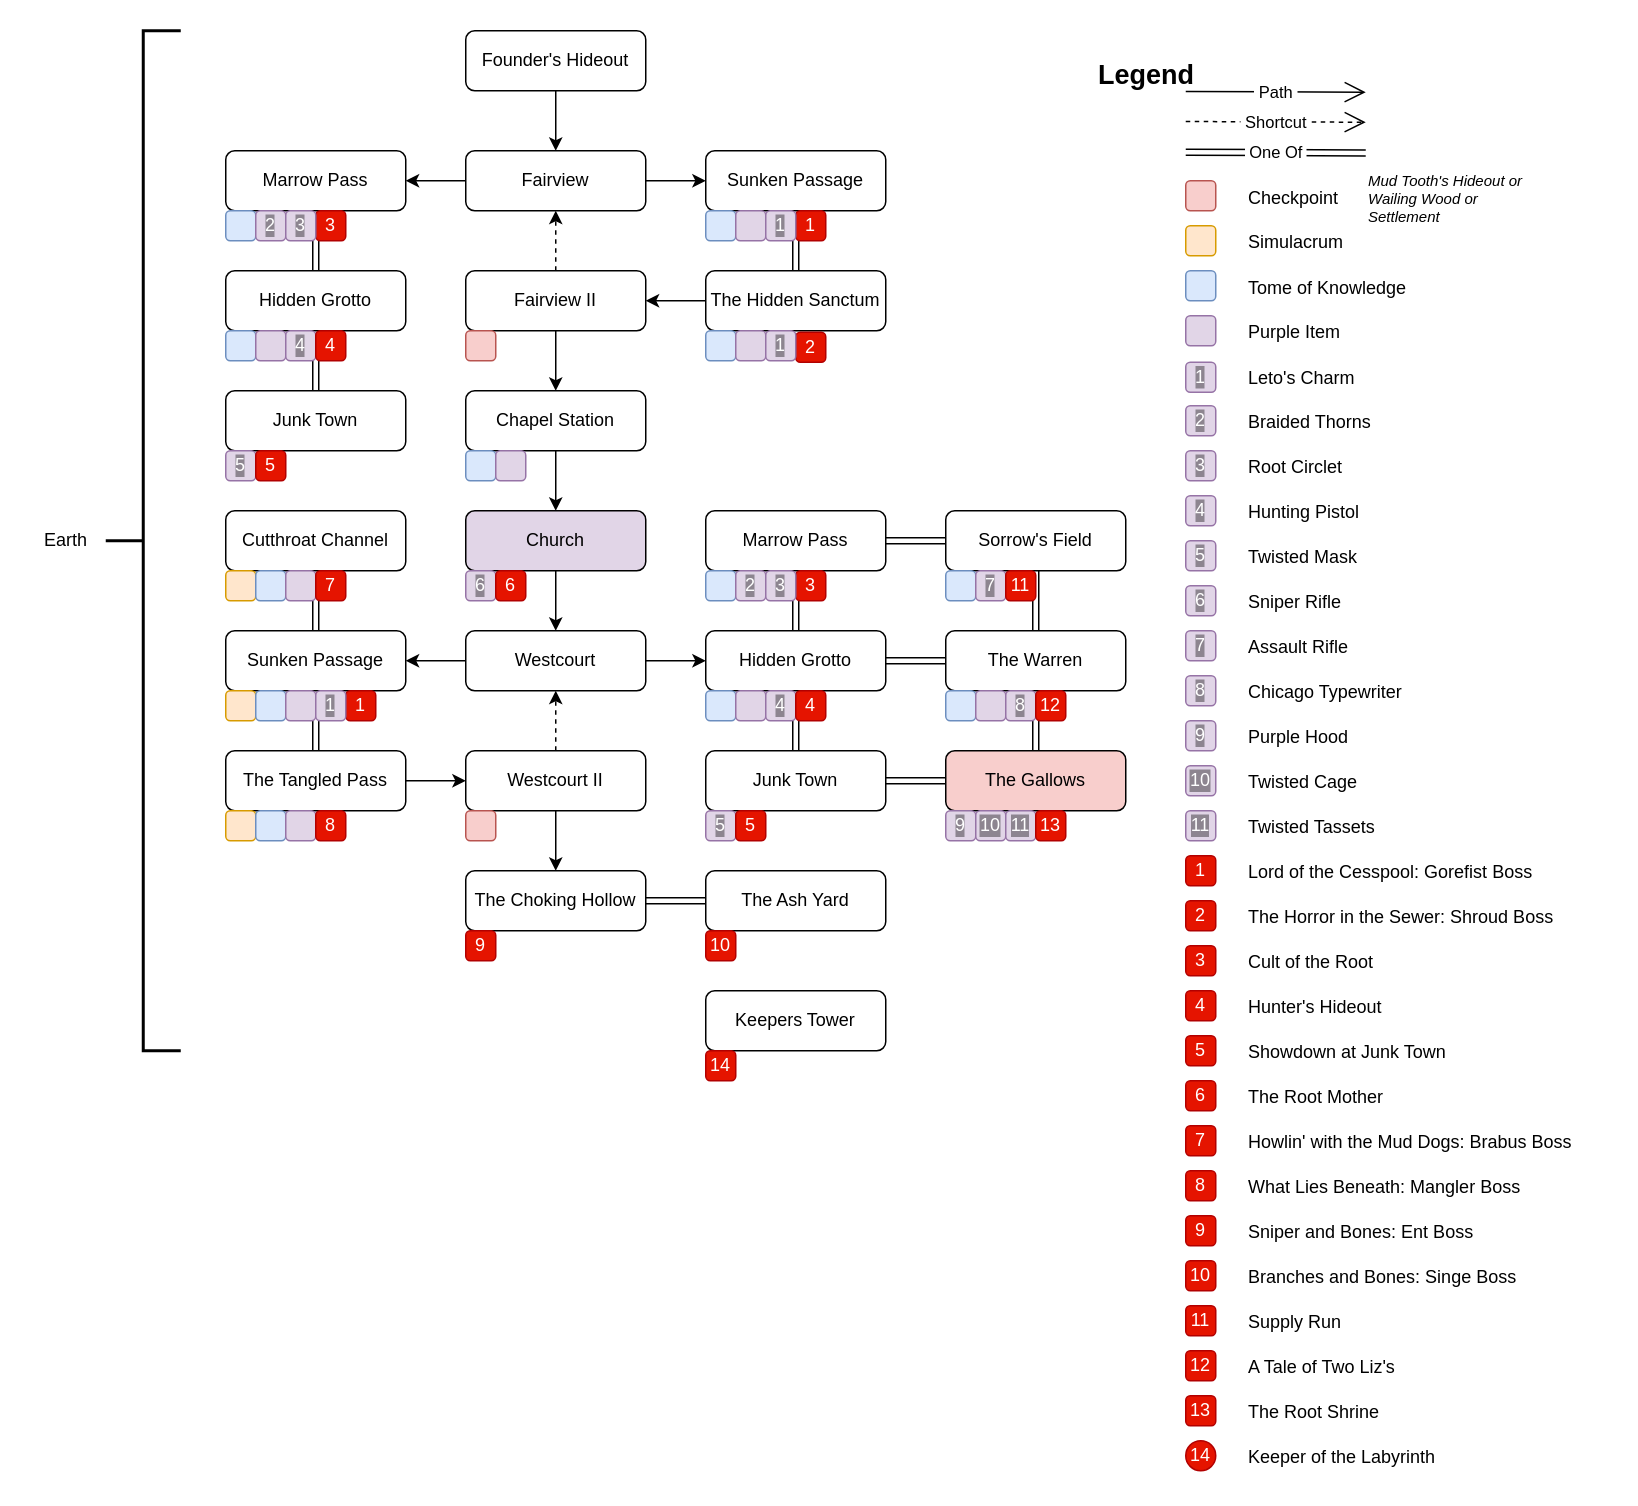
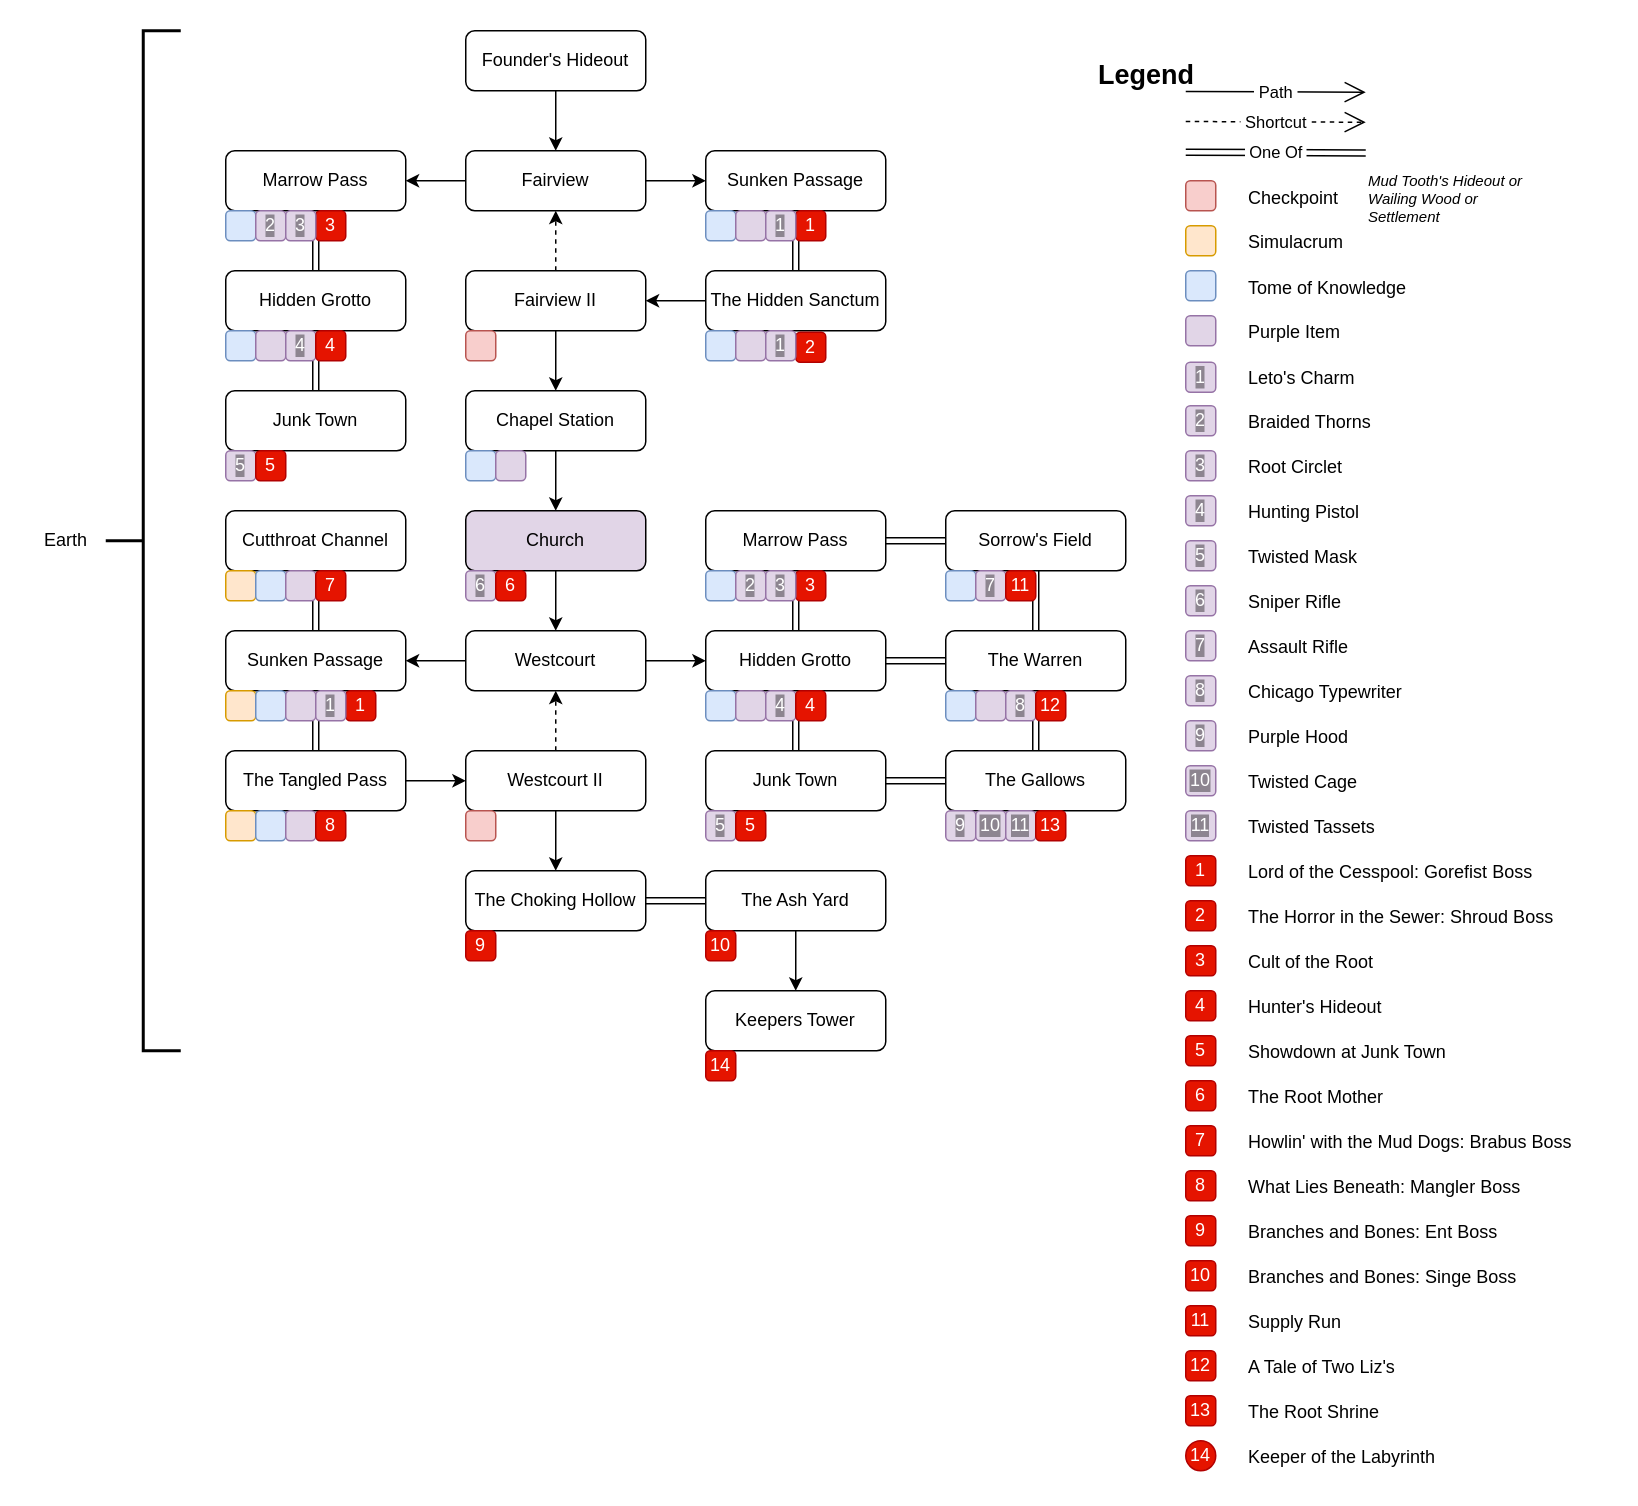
(1036, 781) -> (1036, 781)
none -> (796, 956)
(1366, 1232) -> (1378, 1232)
